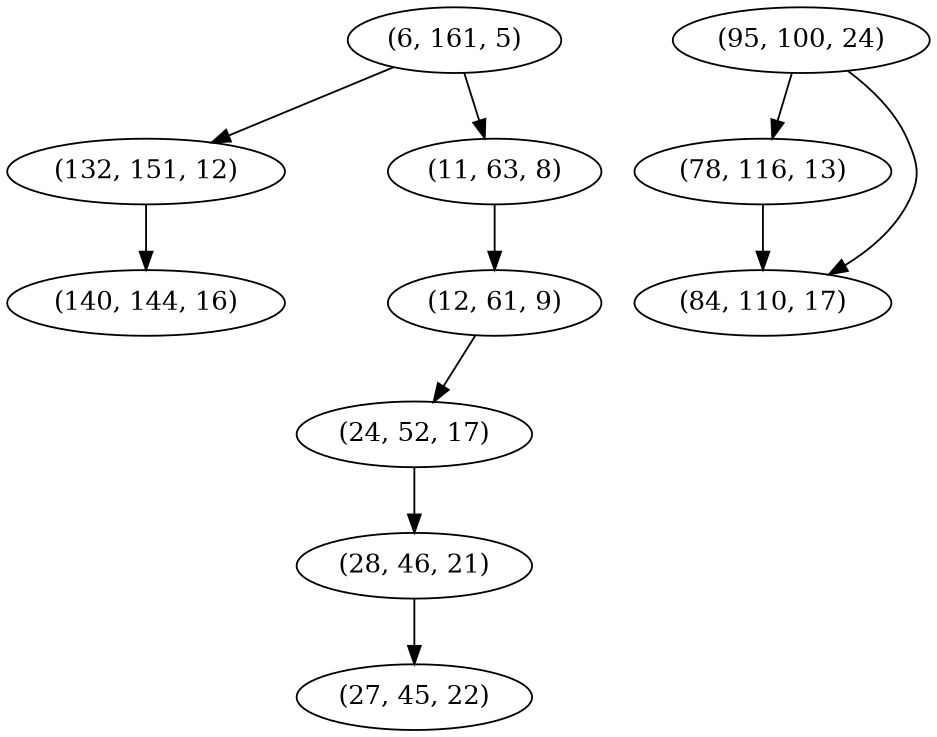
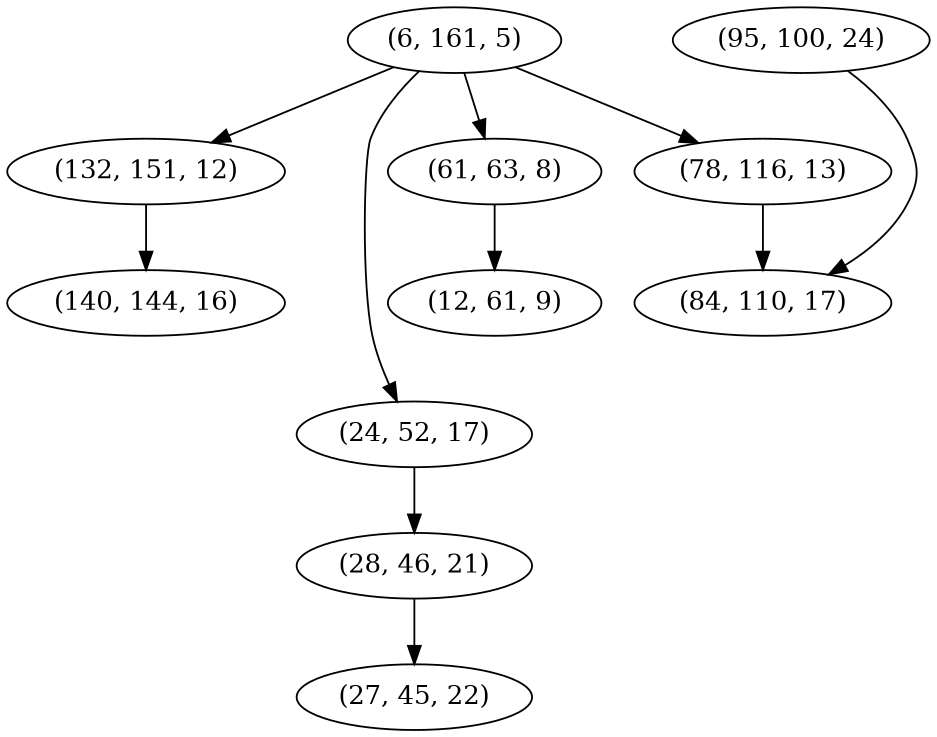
(785, 97) -> (598, 102)
(495, 172) -> (495, 172)
(459, 361) -> (365, 221)
